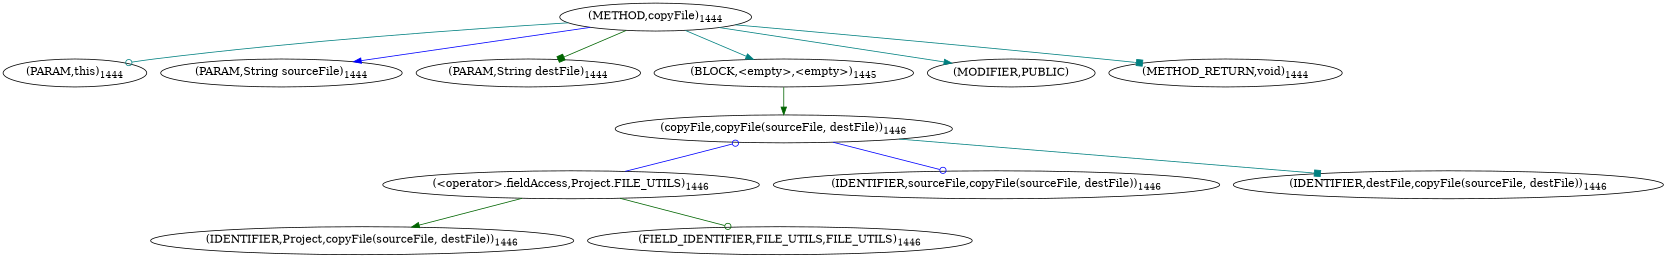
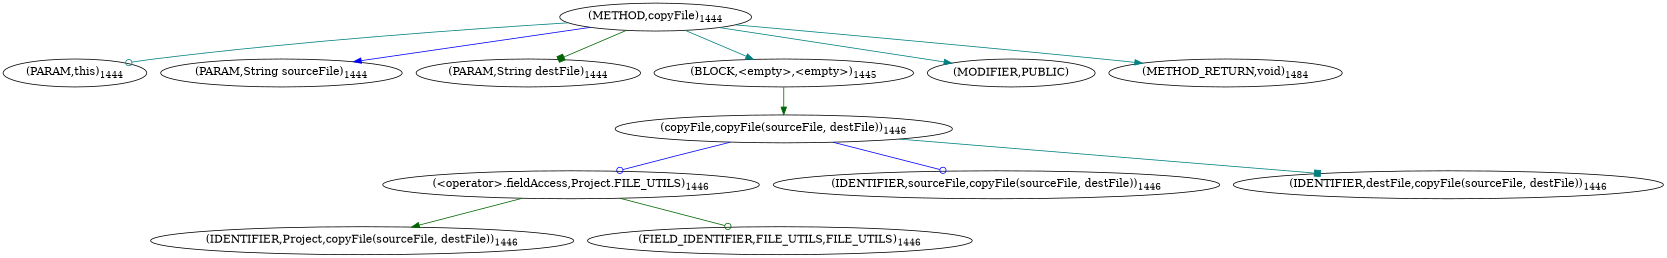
(935, 43) -> (935, 43)
(1297, 72) -> (1297, 72)
(679, 158) -> (677, 156)
